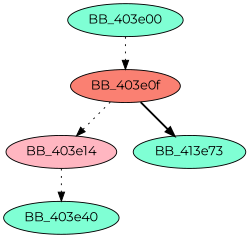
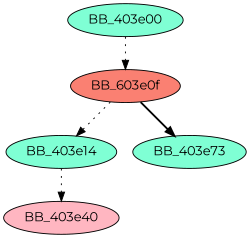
(125, 86) -> (125, 86)
(61, 152) -> (61, 152)
(189, 152) -> (189, 152)
(61, 218) -> (61, 218)
